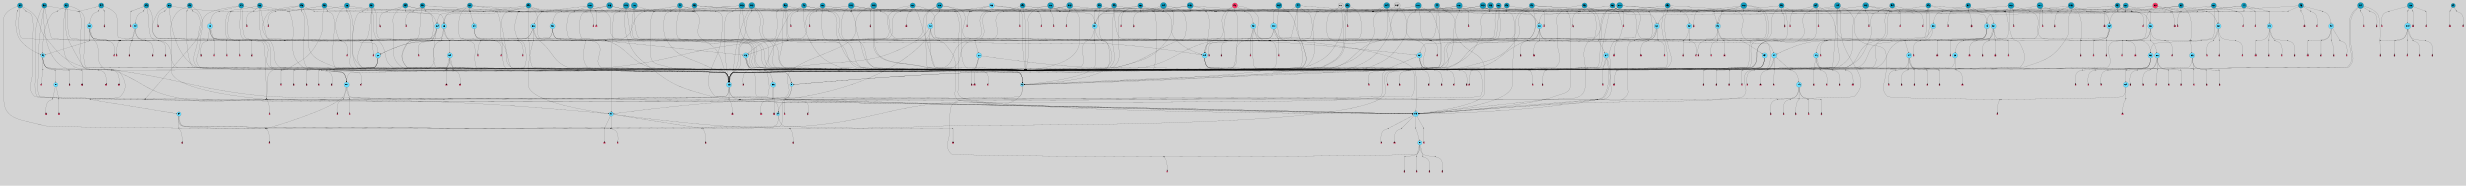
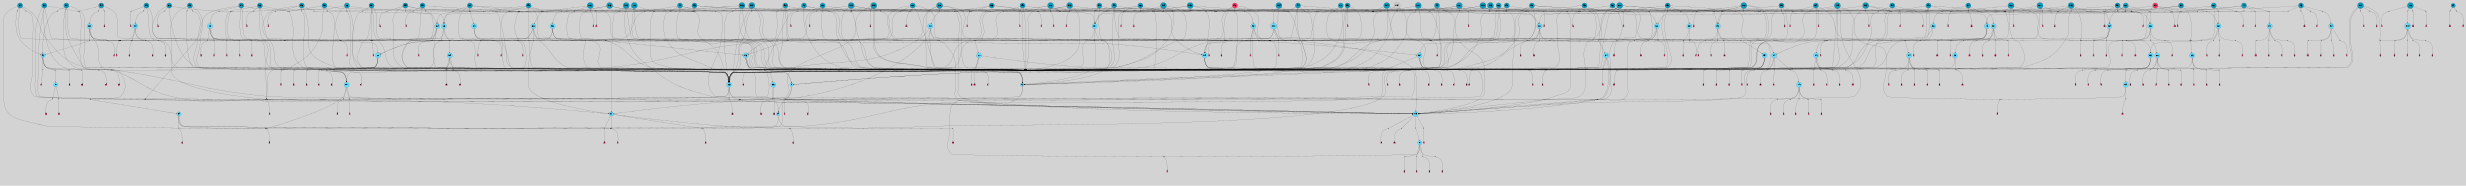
(992, 6) -> (992, 6)
(1341, 6) -> (1341, 6)
